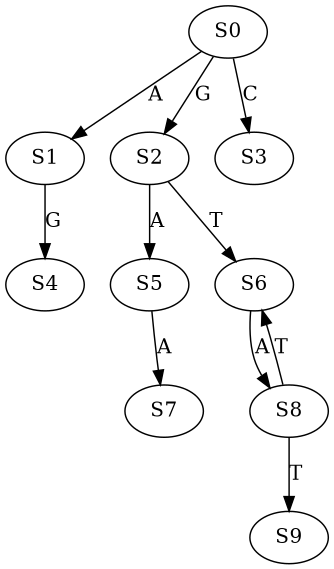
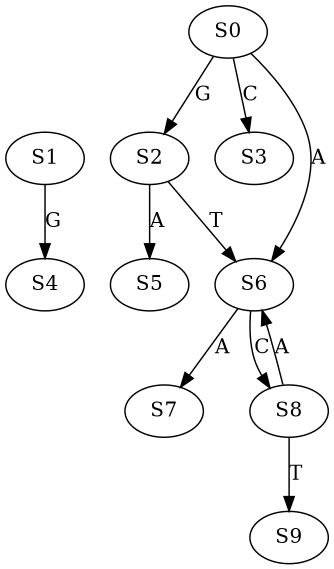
(143, 91) -> (310, 145)
(155, 341) -> (213, 342)
(262, 348) -> (262, 348)
(282, 348) -> (282, 348)
